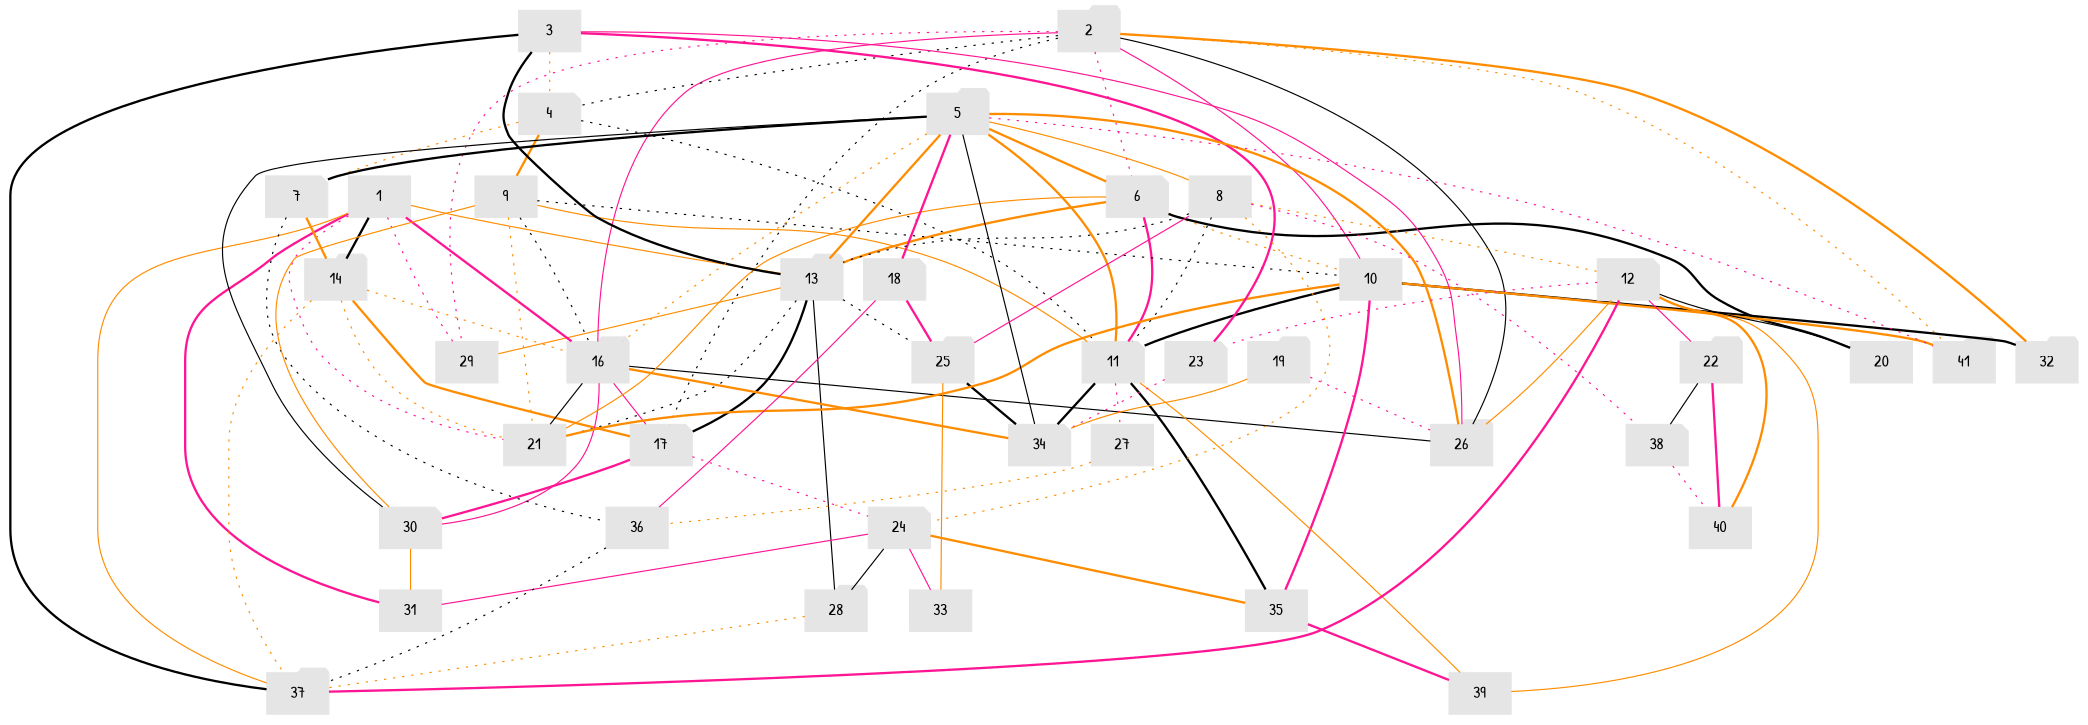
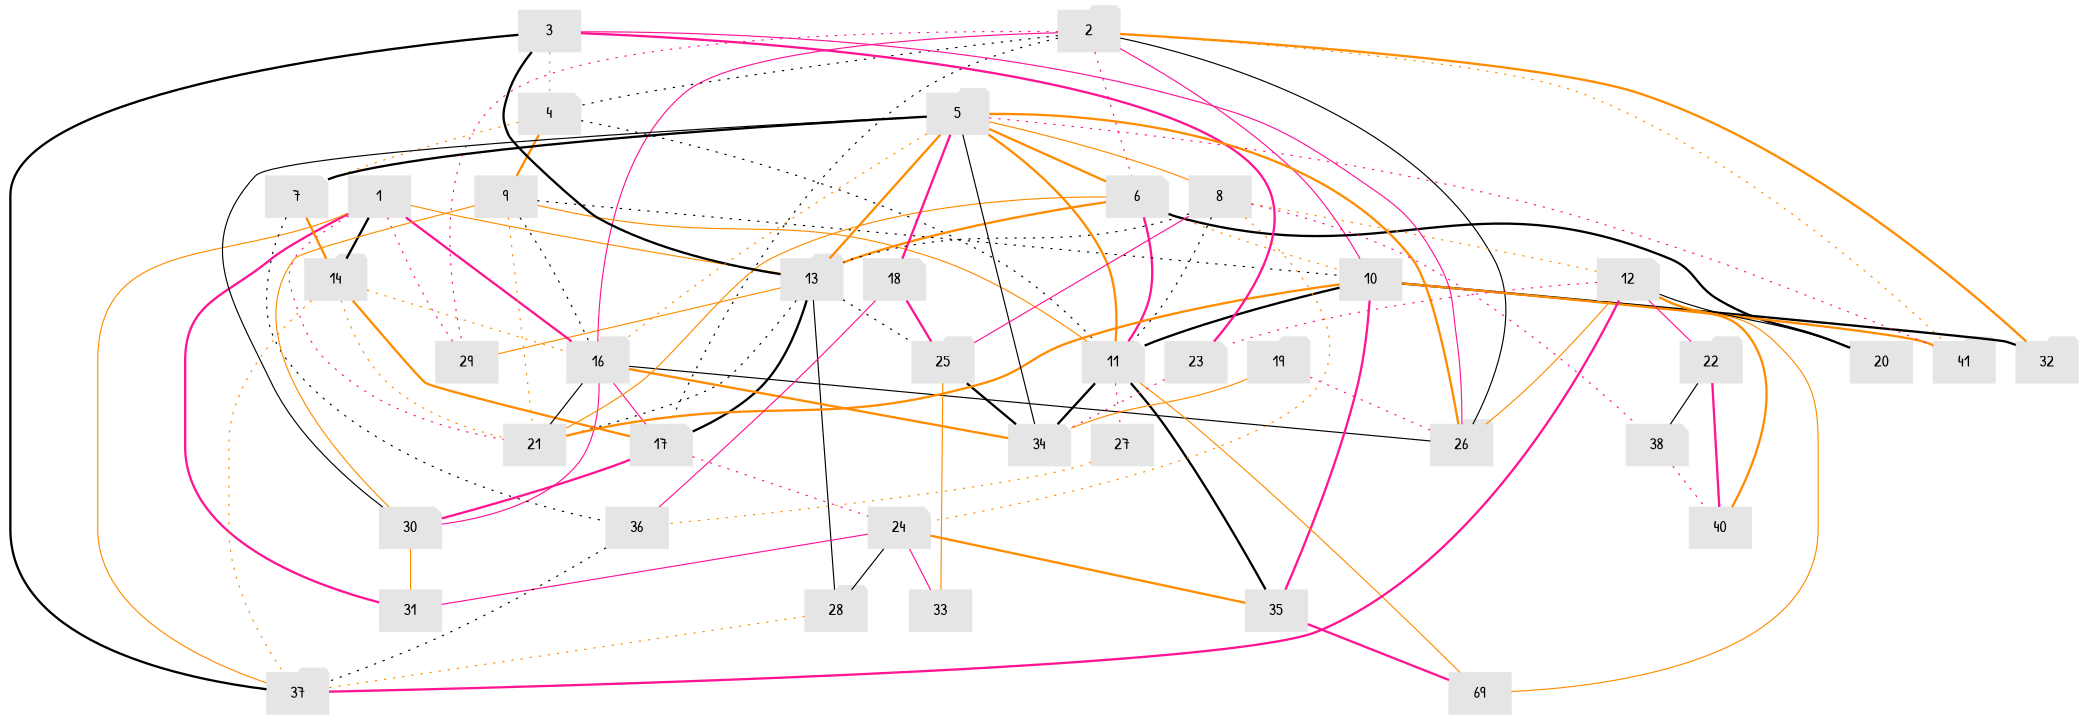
(1480, 693) -> (1480, 693)
